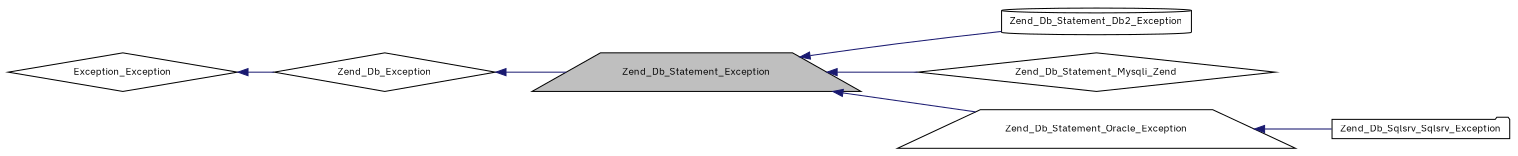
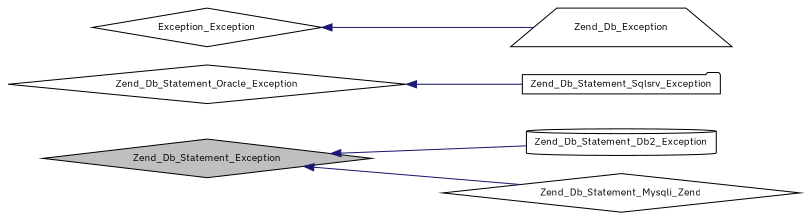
(385, 72) -> (621, 27)
(536, 72) -> none
(696, 72) -> (207, 158)
(909, 102) -> none
(1096, 129) -> (207, 84)
(1421, 129) -> (621, 84)
